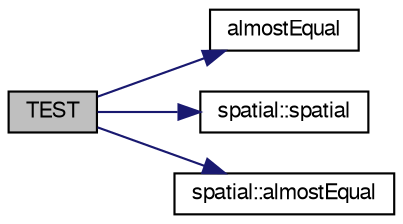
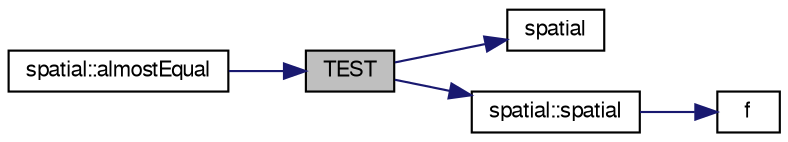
(284, 30) -> (556, 30)
none -> (749, 112)
(151, 147) -> (256, 71)
